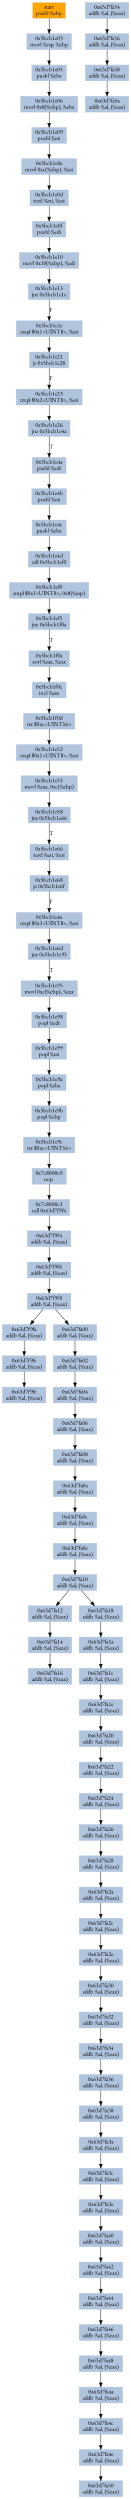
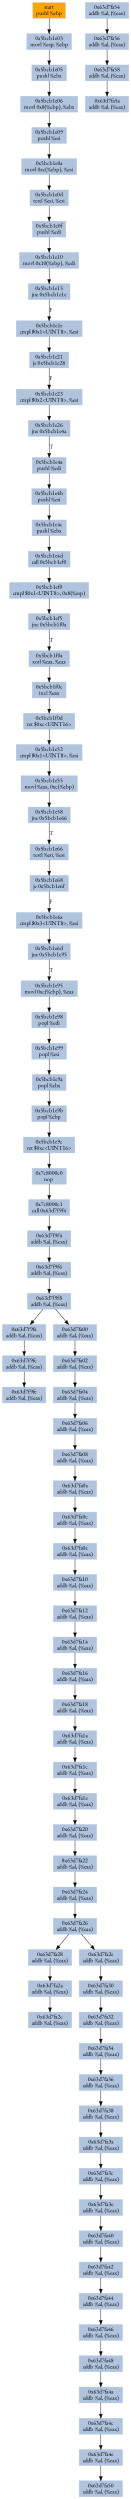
(87, 1596) -> (75, 1690)
(101, 1940) -> (87, 1940)
